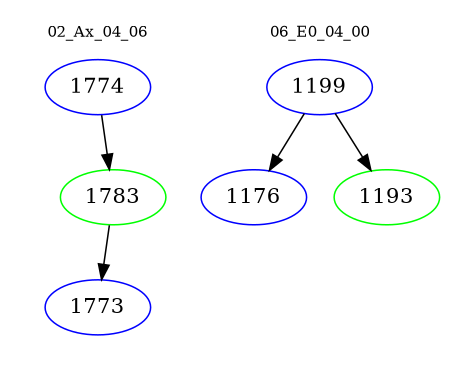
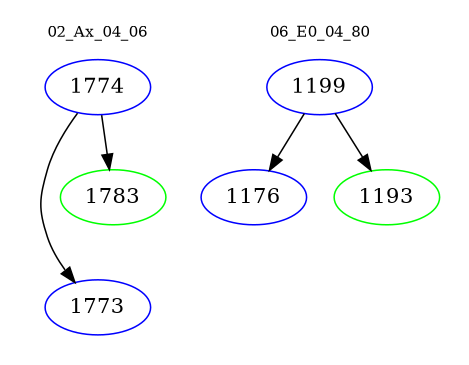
(320, 33) -> (320, 33)
(107, 245) -> (42, 190)
